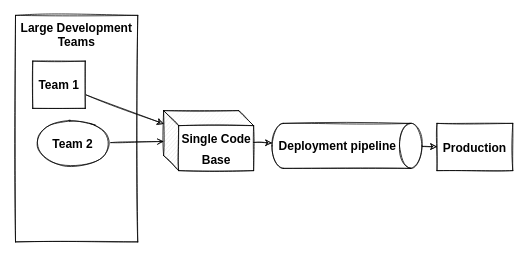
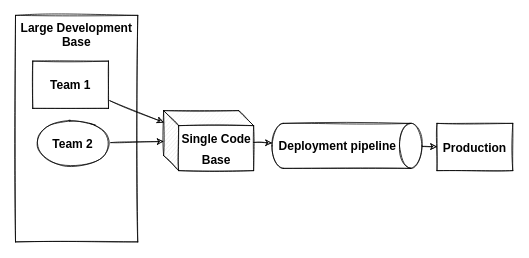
(77, 35) -> (77, 35)
(59, 85) -> (71, 85)
(158, 142) -> (157, 142)
